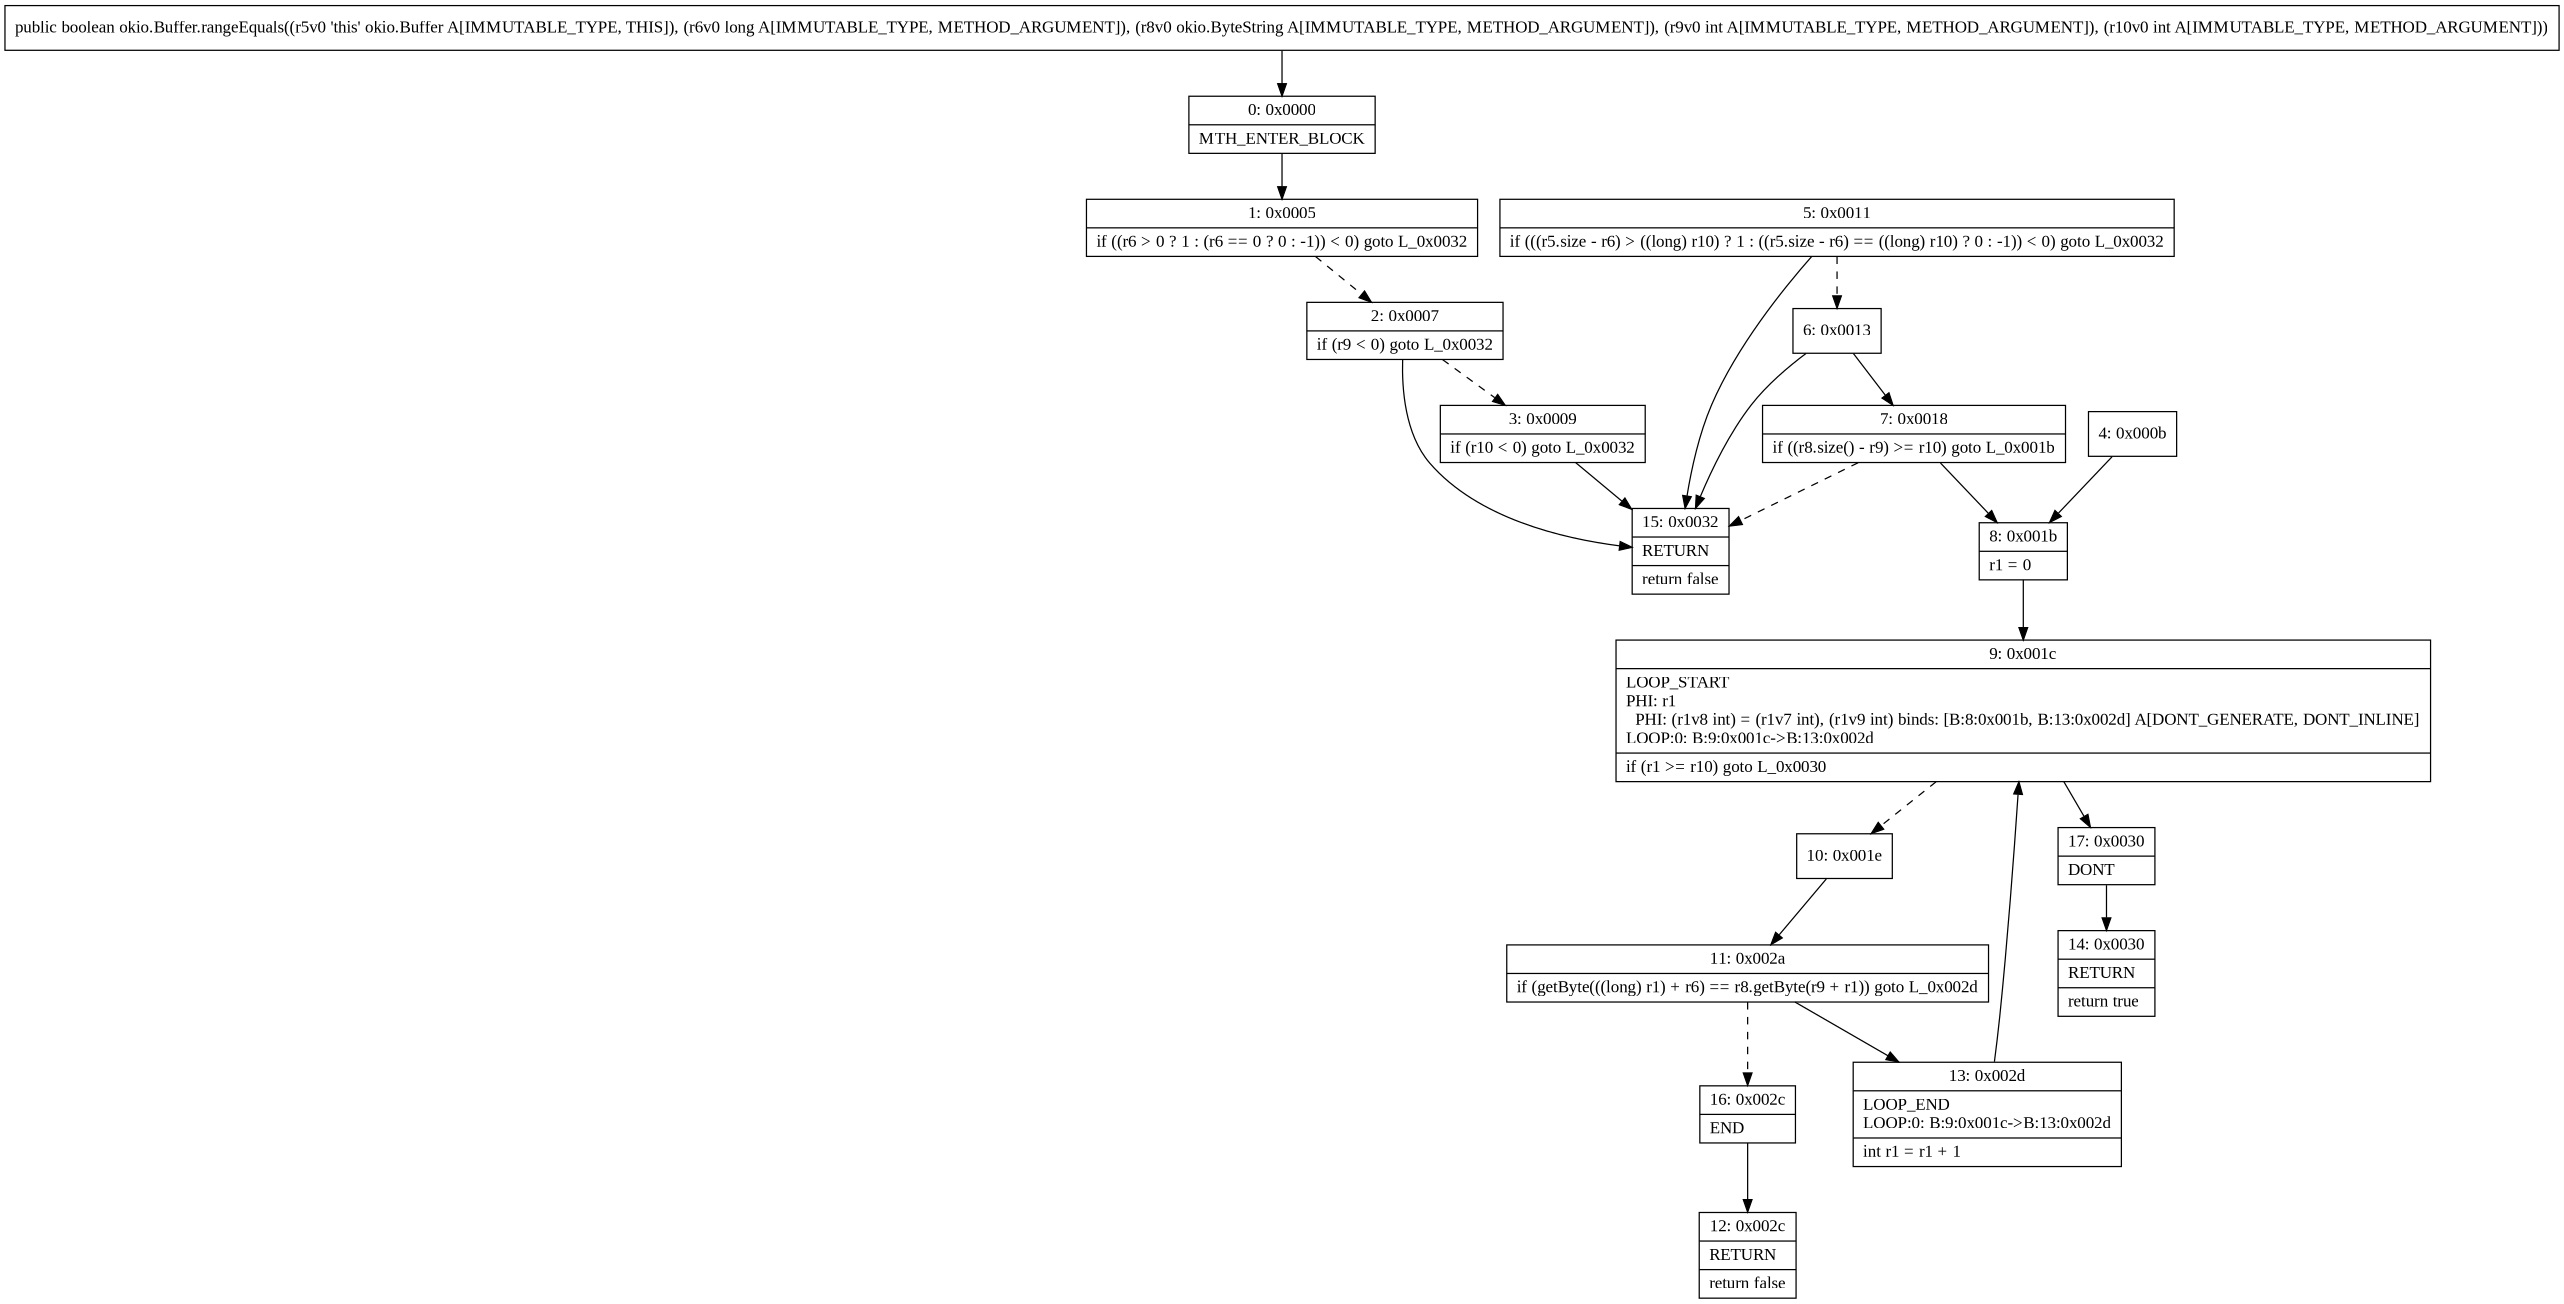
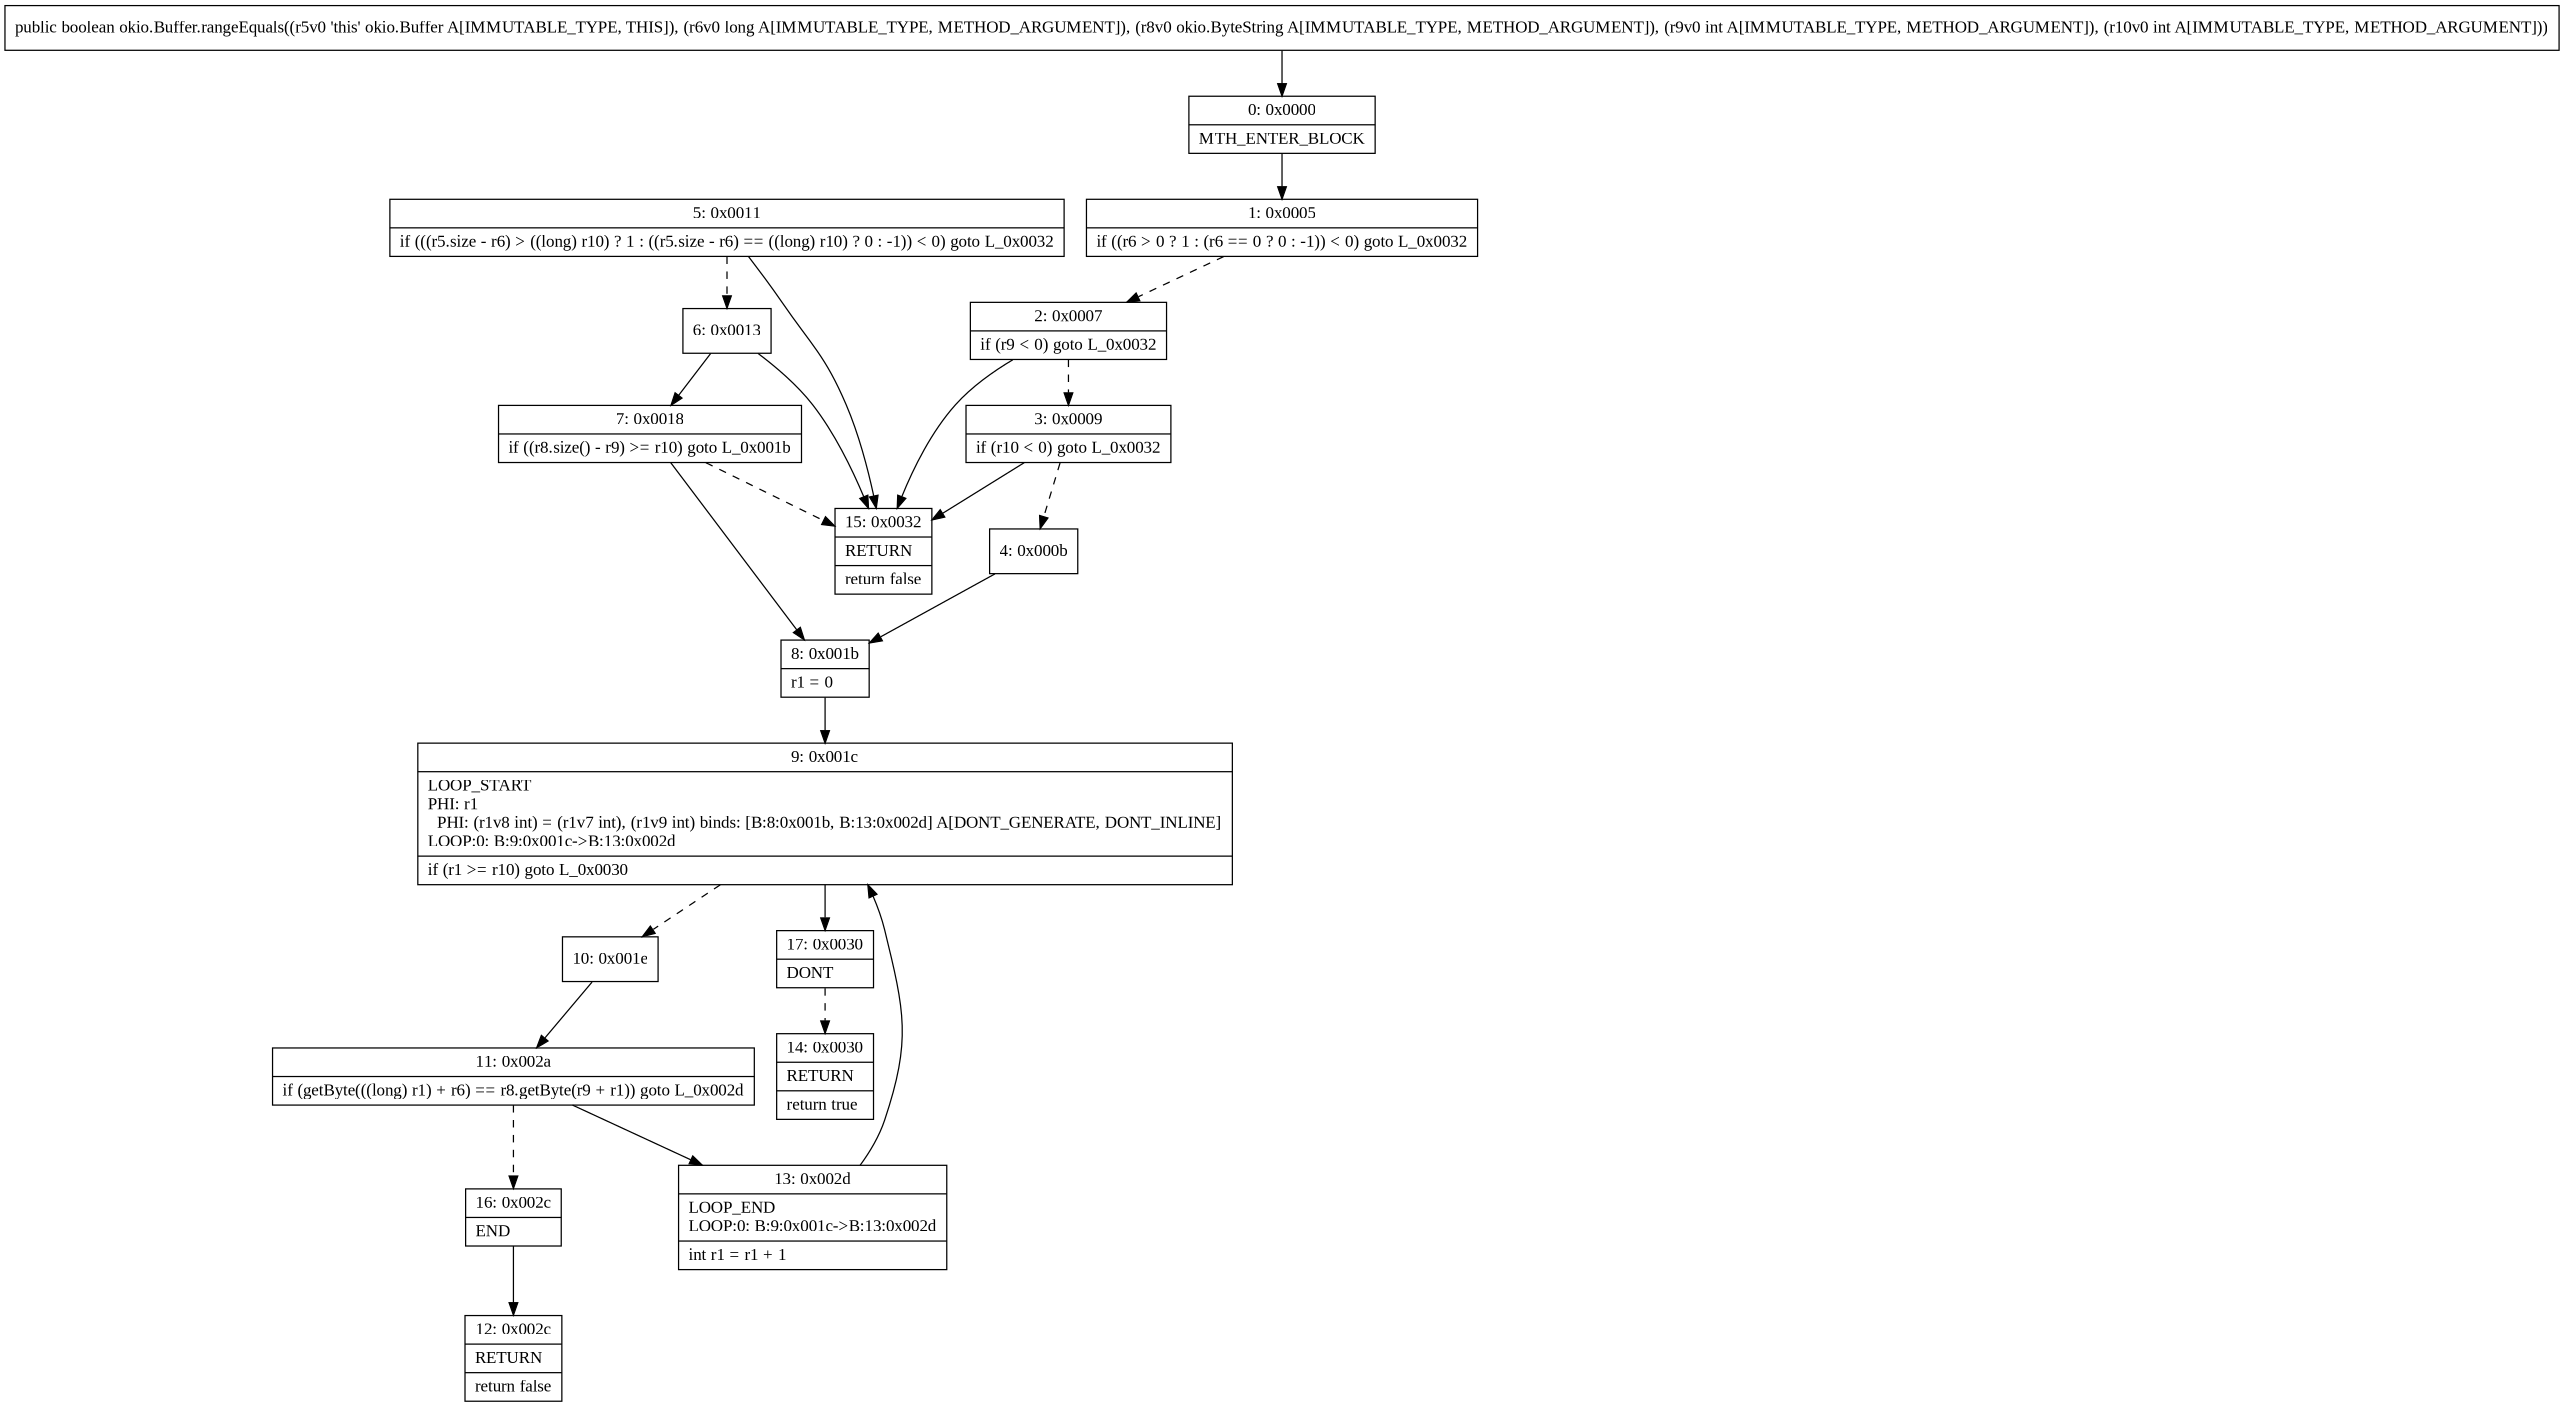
none -> (1052, 490)
(2106, 901) -> (825, 1005)
